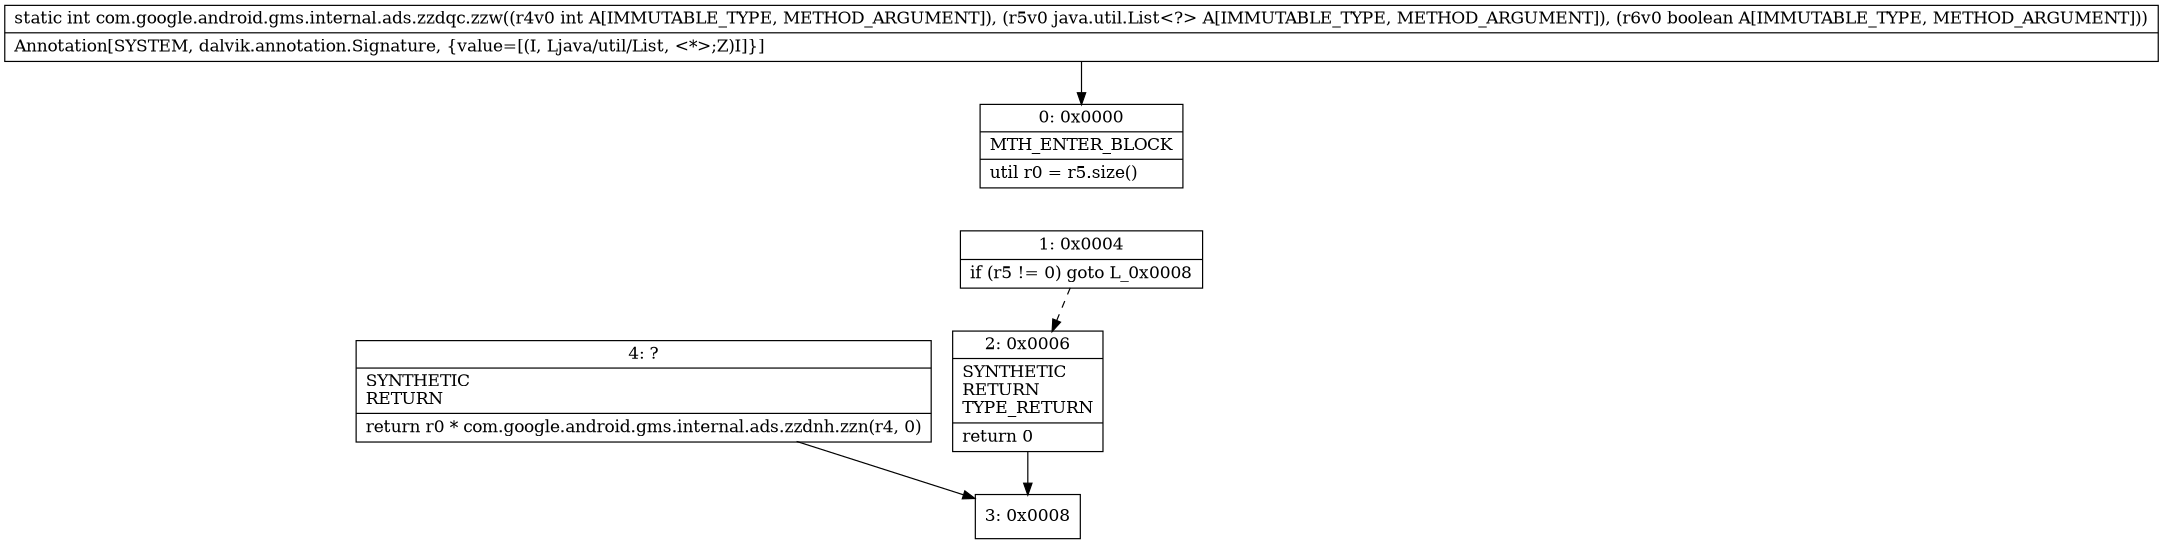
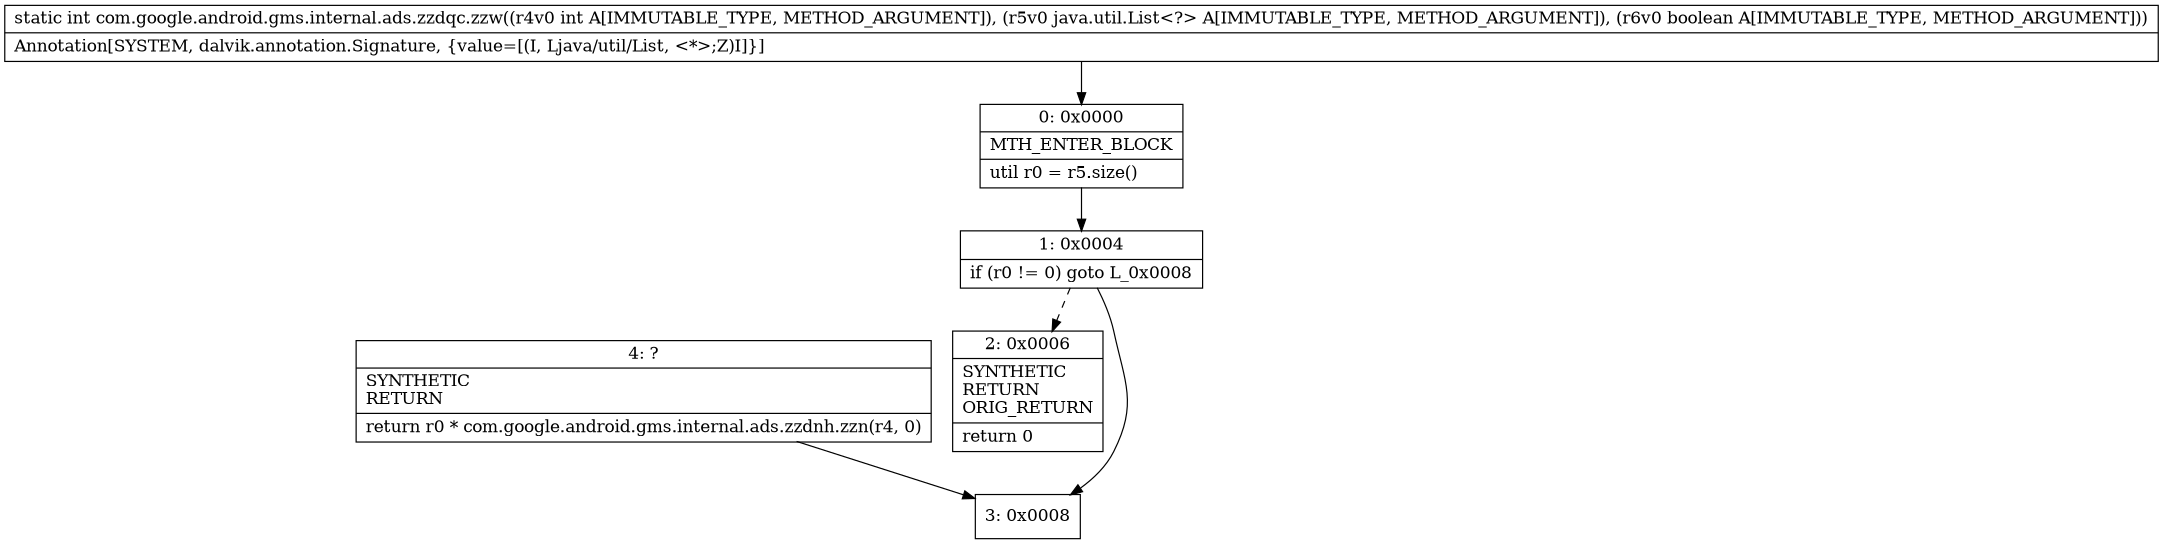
none -> (1082, 203)
(1082, 273) -> (1082, 273)
(1028, 408) -> (1028, 408)
(1028, 467) -> (1127, 393)
